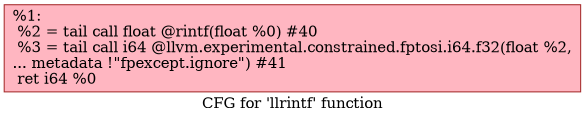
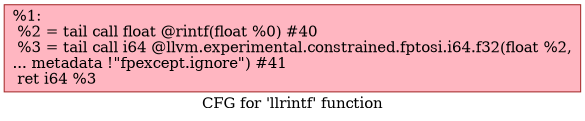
(55, 79) -> (55, 79)
